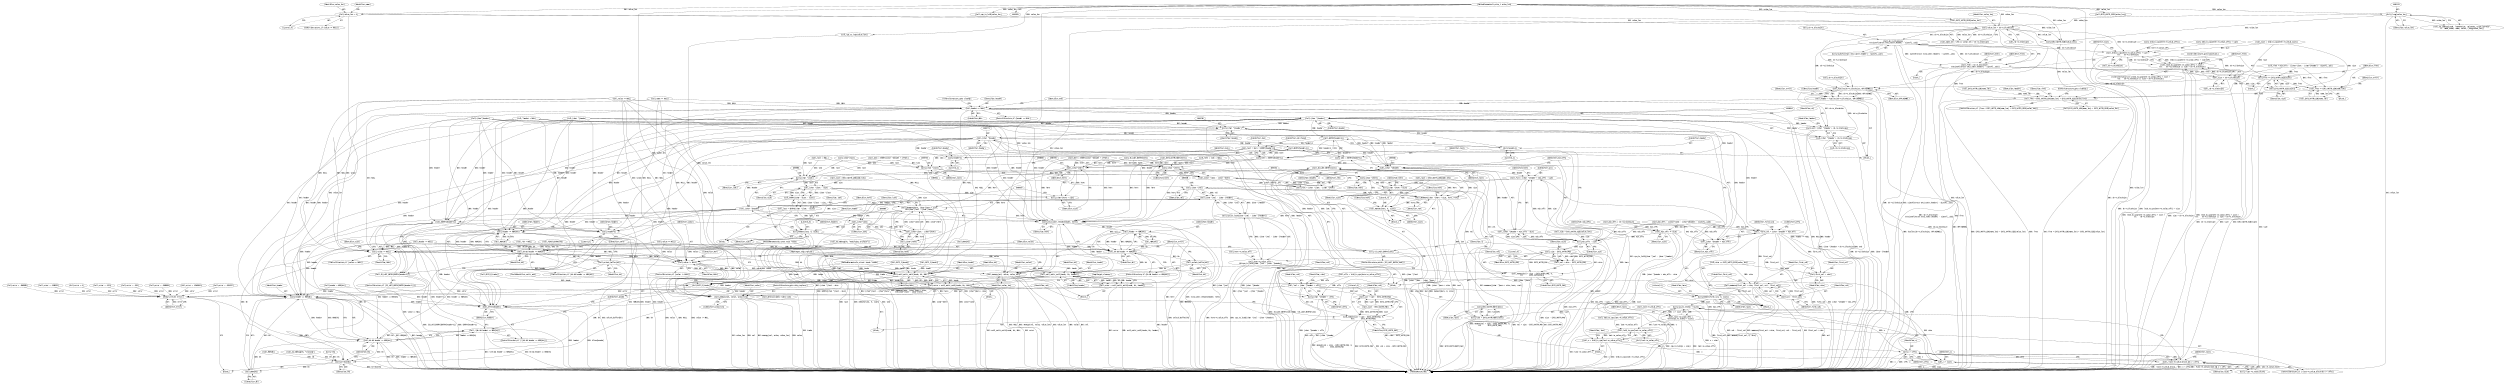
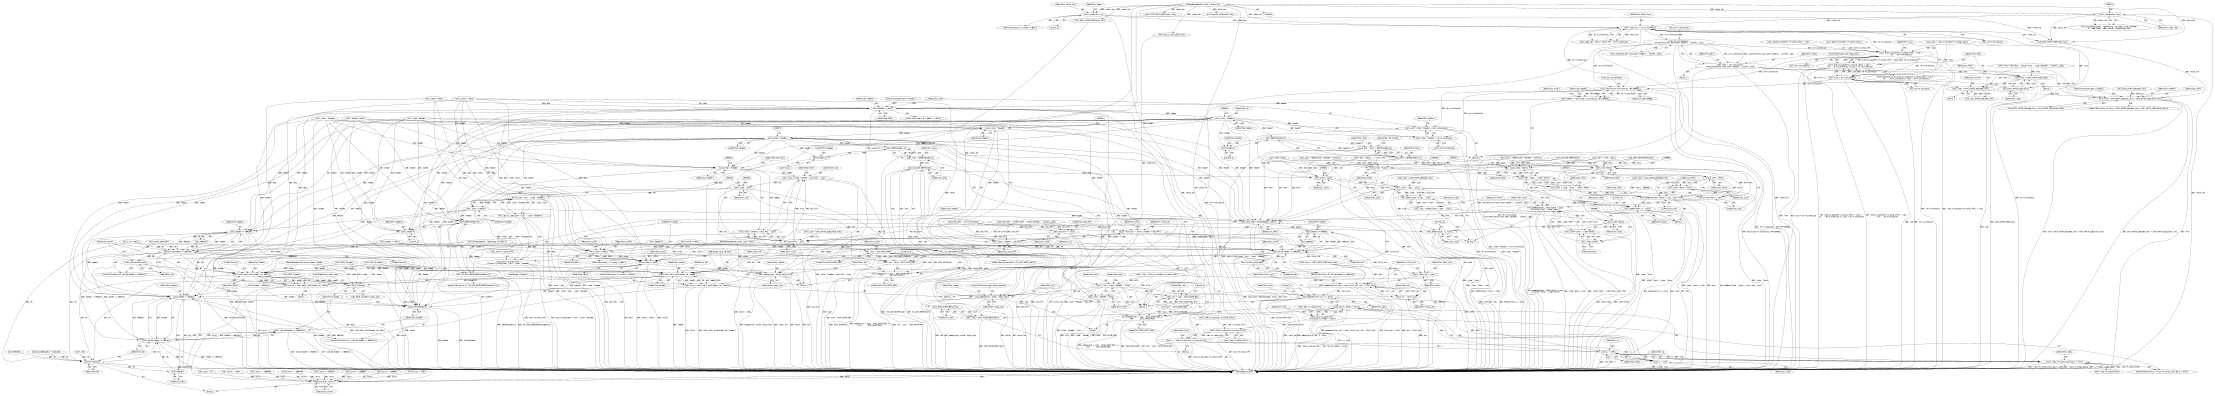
(1171, 185) -> (1437, 173)
none -> (786, 378)
